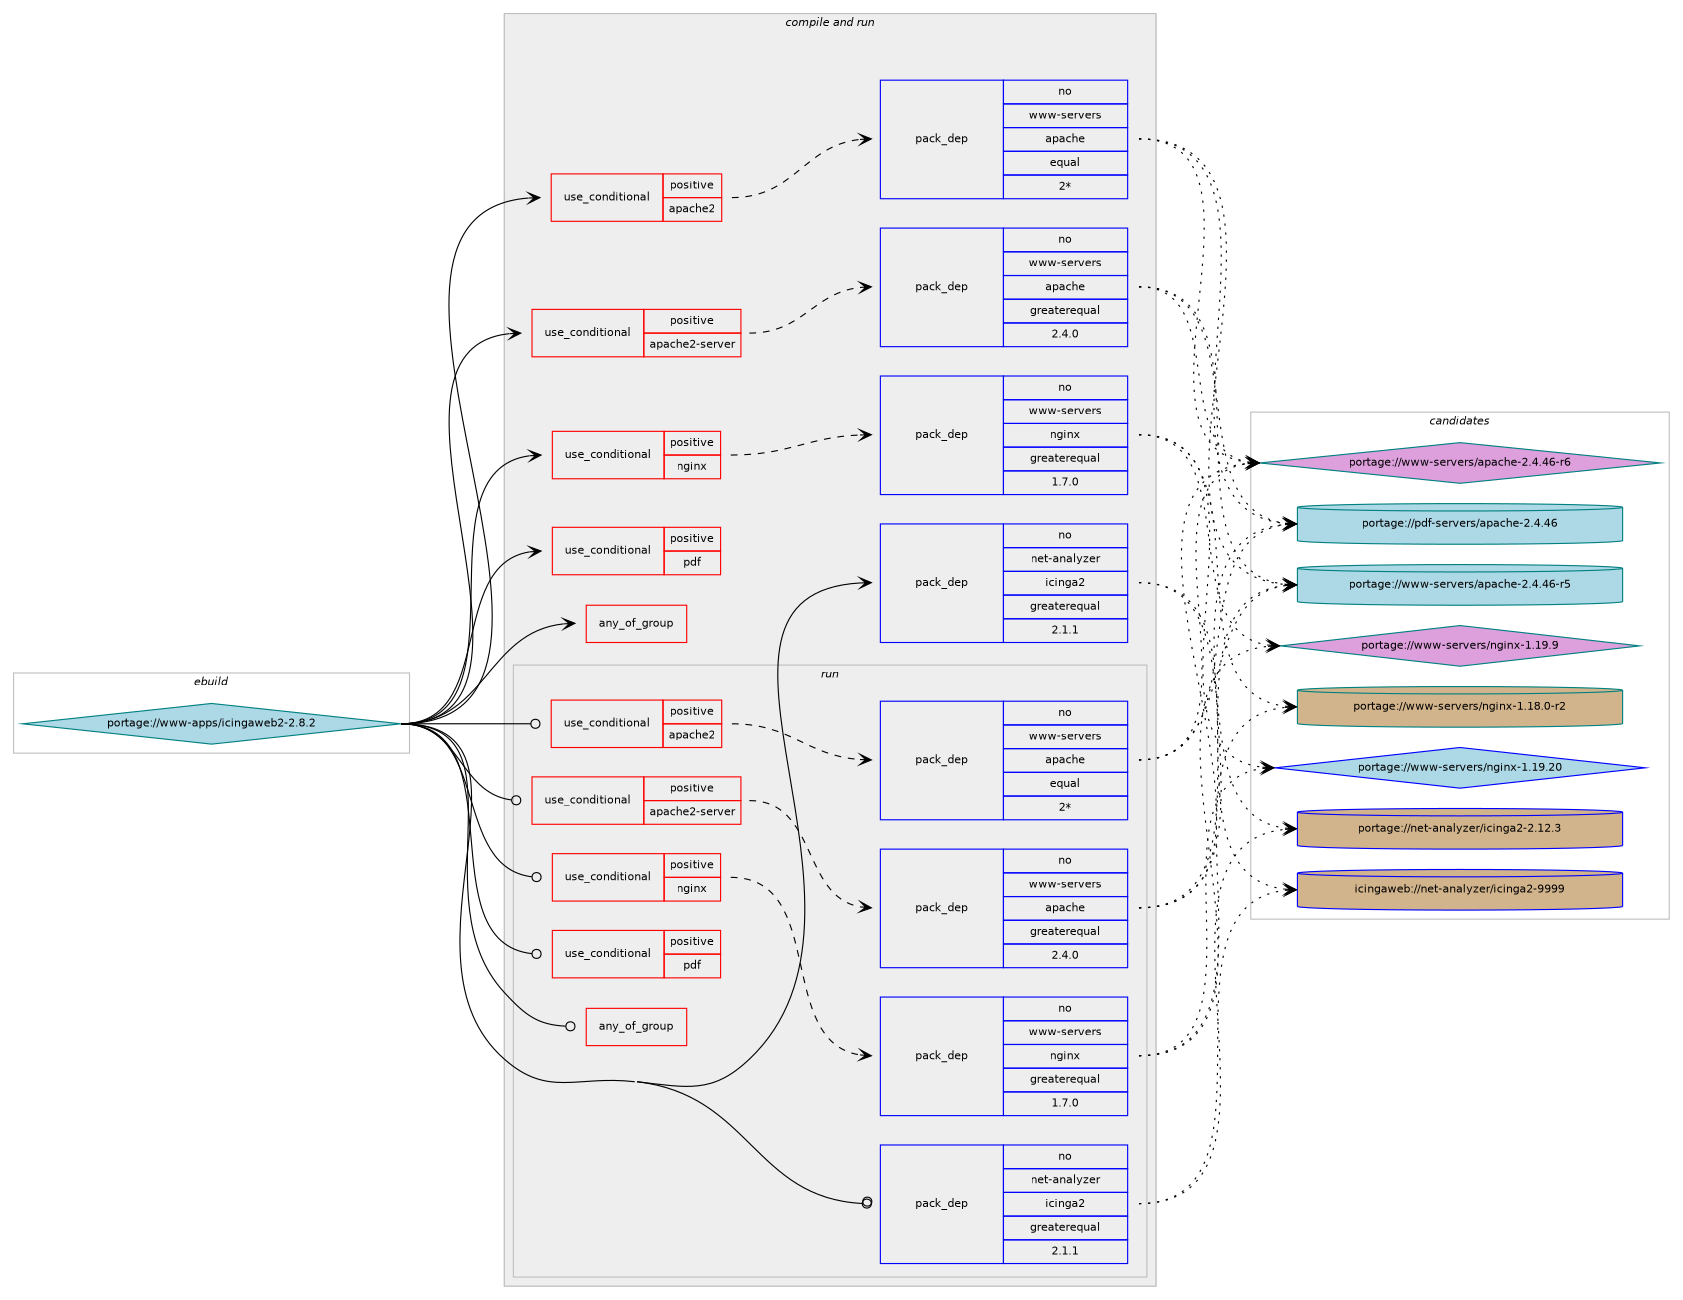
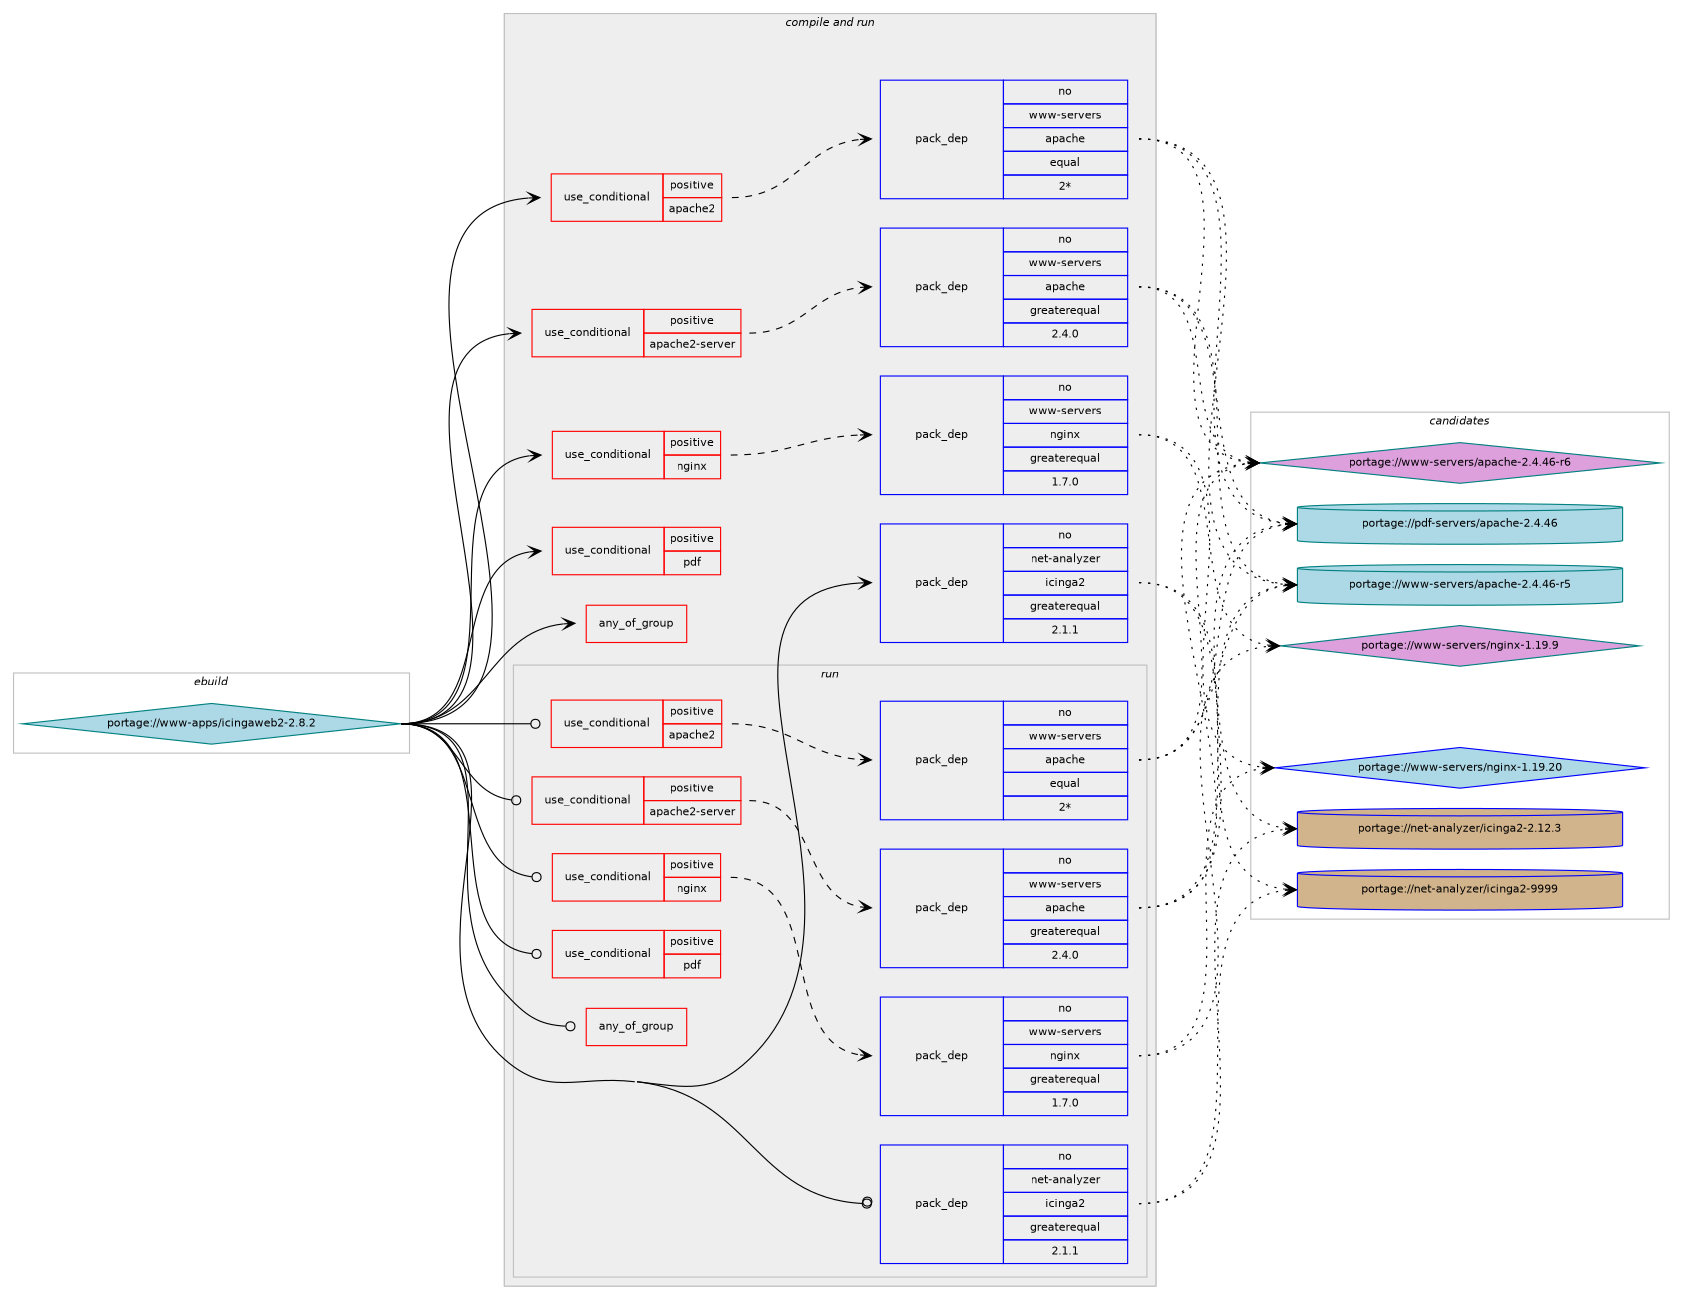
(1460, 707) -> none
(1460, 890) -> (1460, 890)
